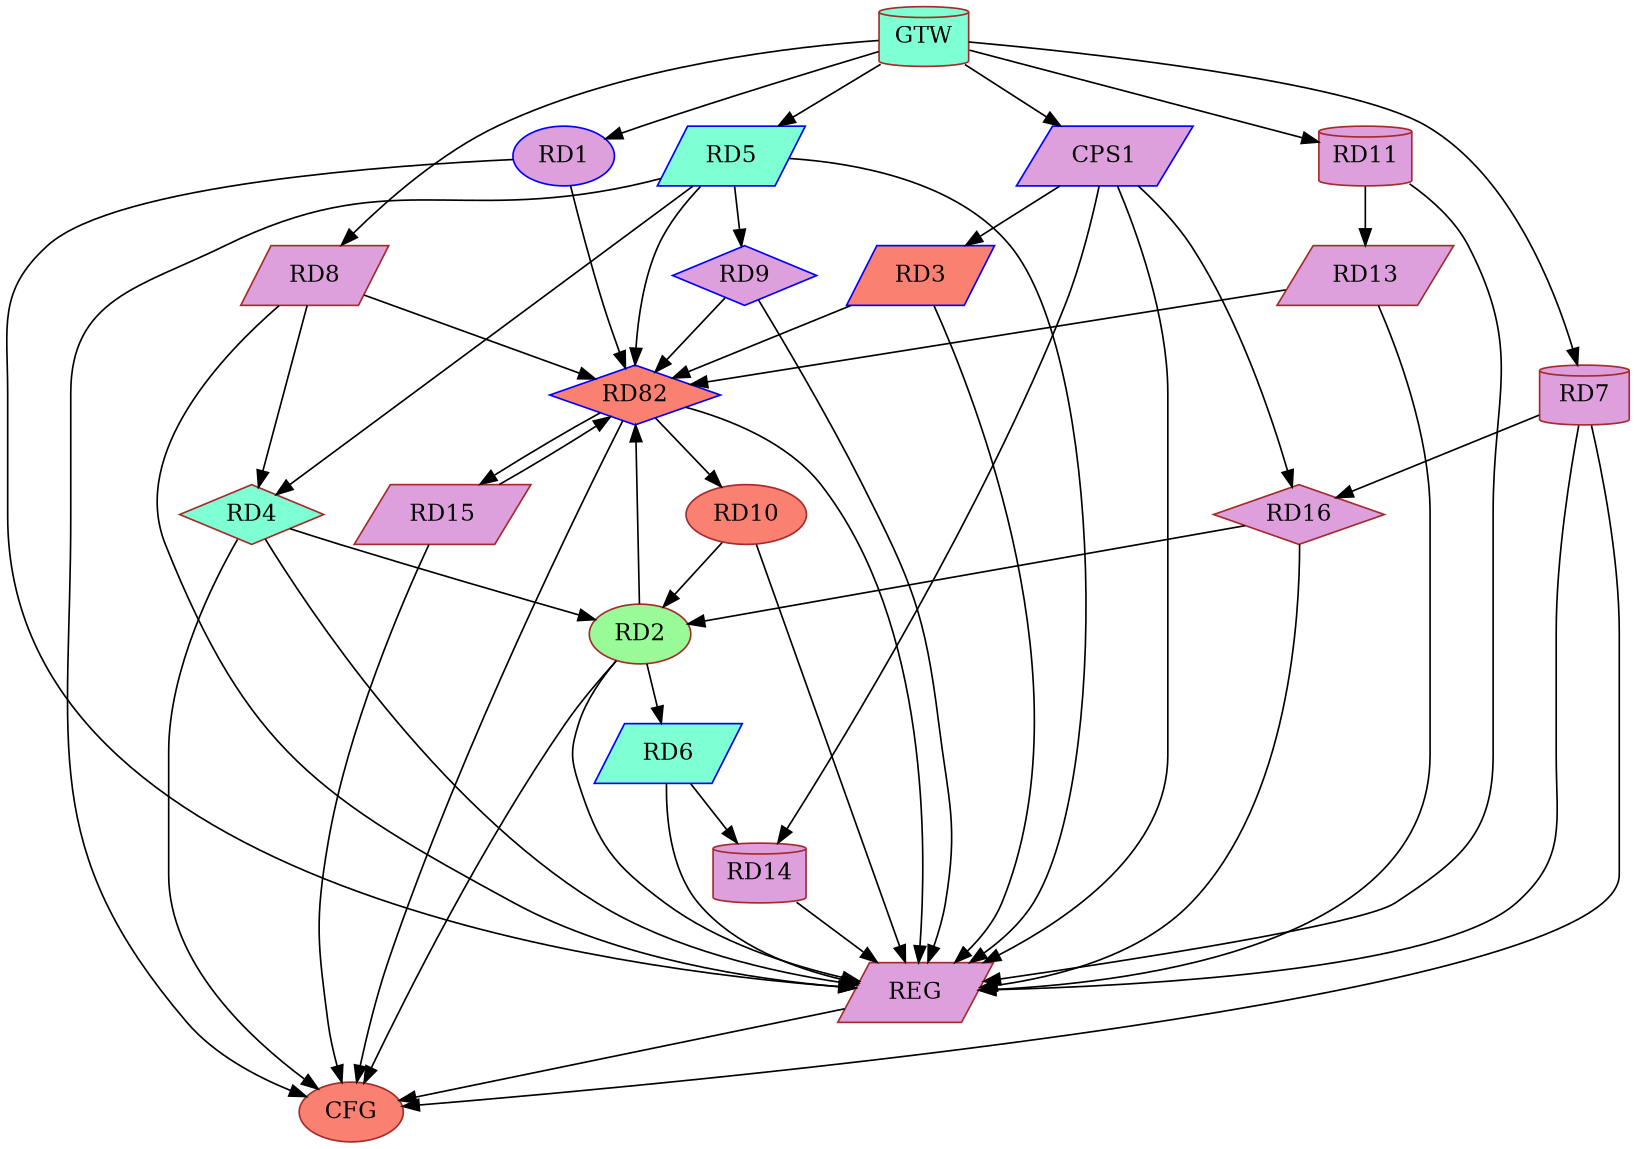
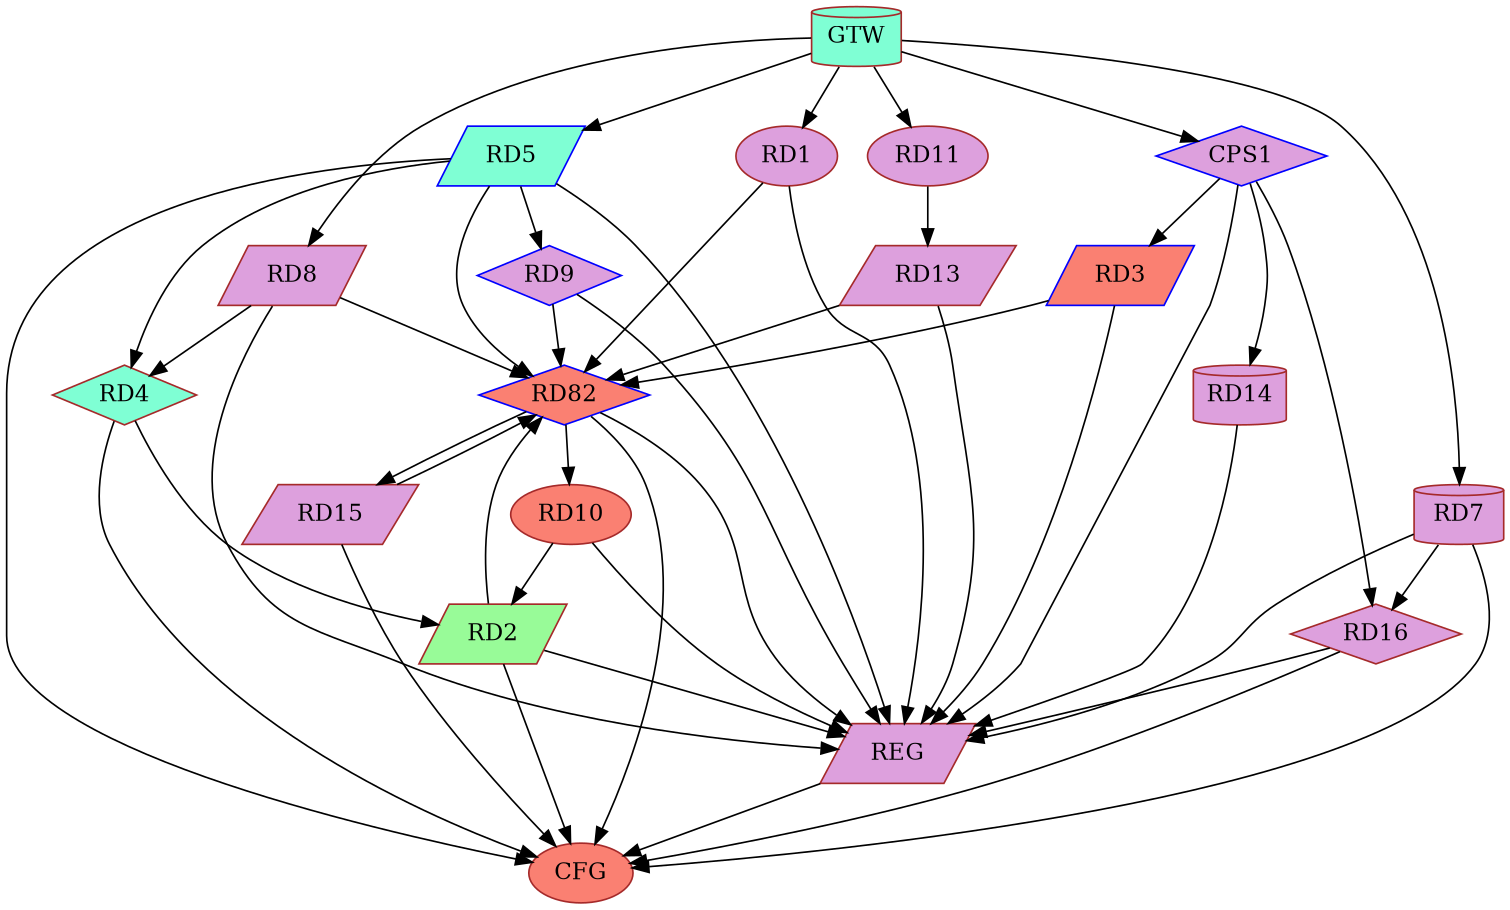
(564, 156) -> (787, 156)
(1105, 156) -> (1241, 156)
(1365, 156) -> (928, 156)
(975, 573) -> (1001, 780)
(640, 634) -> (493, 634)
(1493, 750) -> none
(668, 754) -> none
(488, 818) -> none
